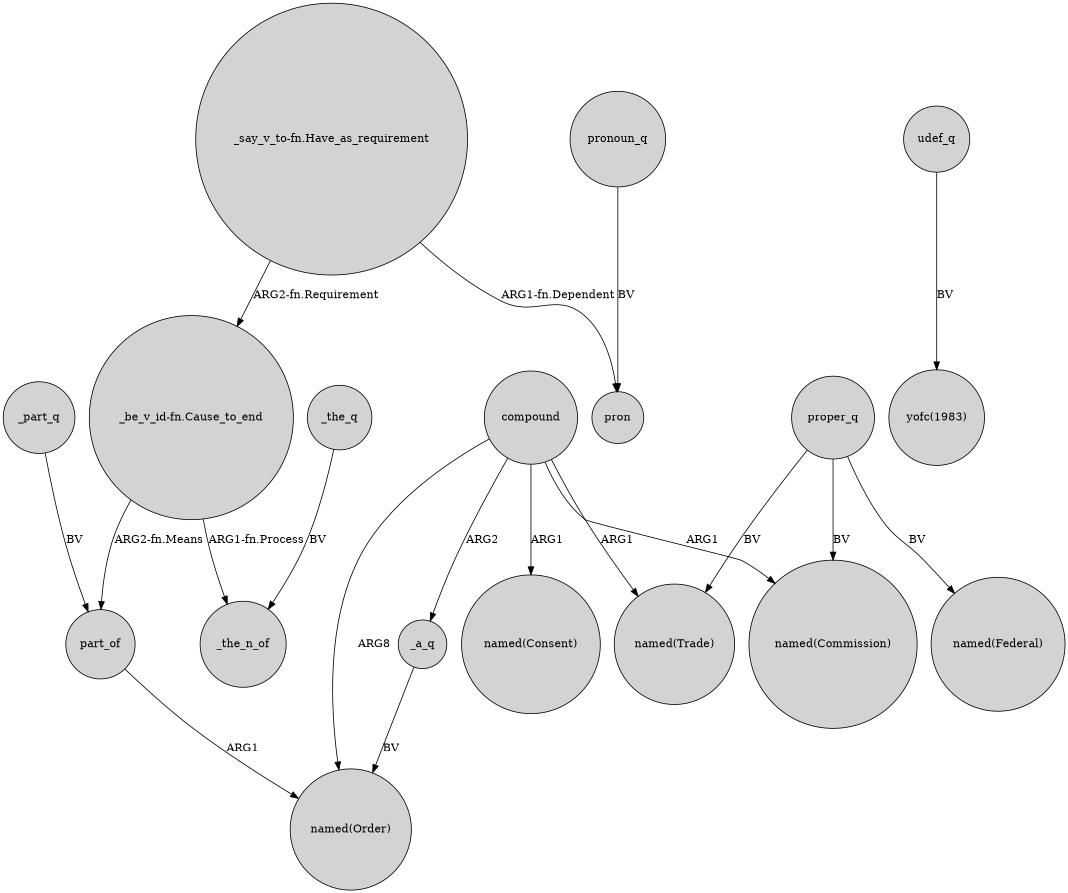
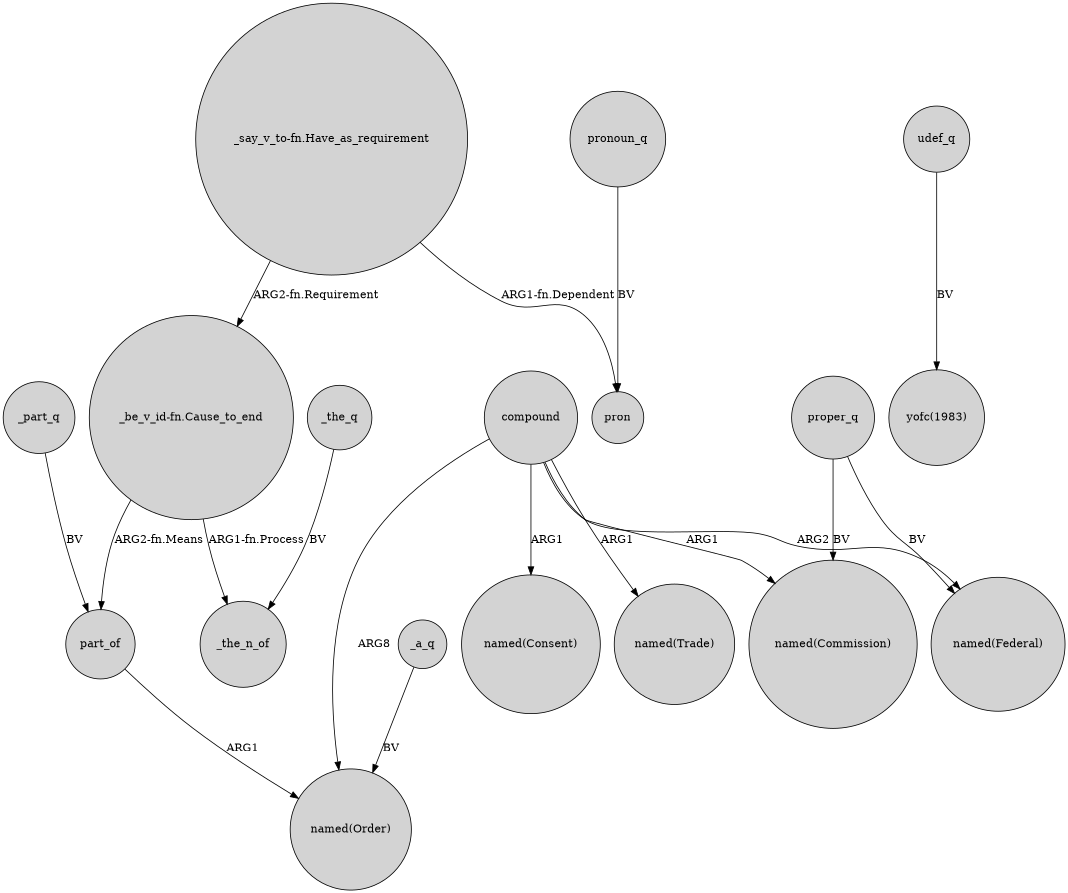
(756, 516) -> none
(467, 534) -> (739, 532)
